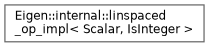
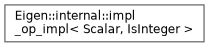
(104, 23) -> (104, 23)
